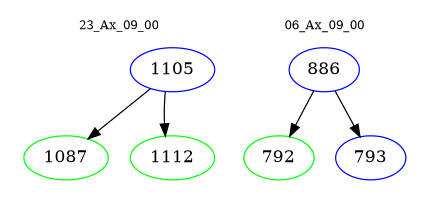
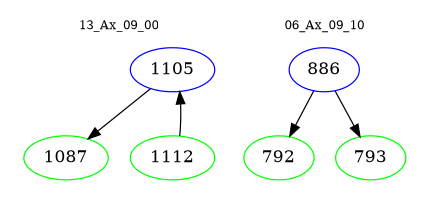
(119, 26) -> (119, 26)
(325, 26) -> (325, 26)
(164, 108) -> (181, 120)
(371, 158) -> (371, 158)
